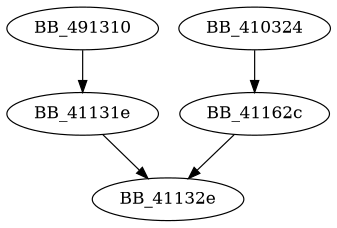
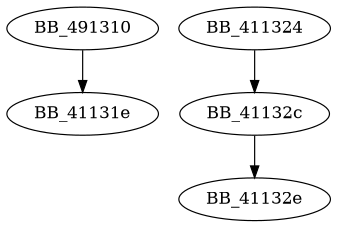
(255, 28) -> (255, 28)
(255, 114) -> (255, 114)
(121, 152) -> none
